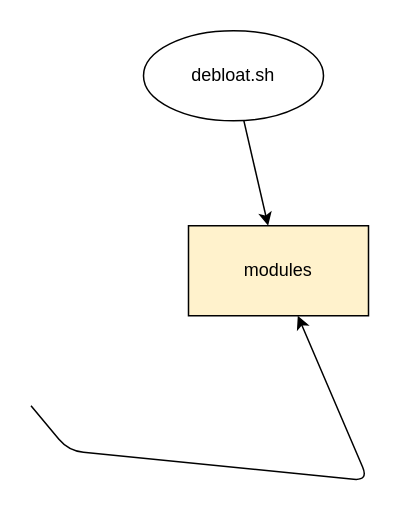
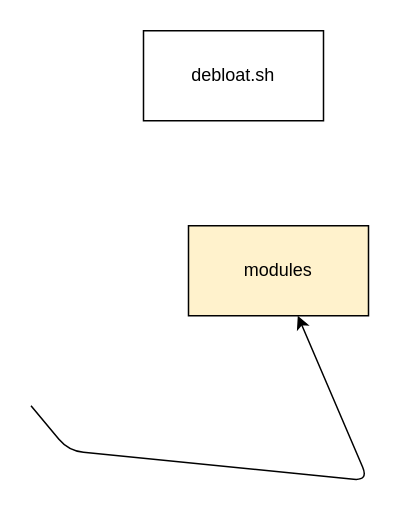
(233, 76) -> (233, 76)
(255, 168) -> none
